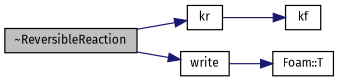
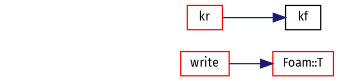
(205, 18) -> (205, 18)
(71, 41) -> none
(205, 64) -> (205, 64)
(303, 64) -> (303, 64)
